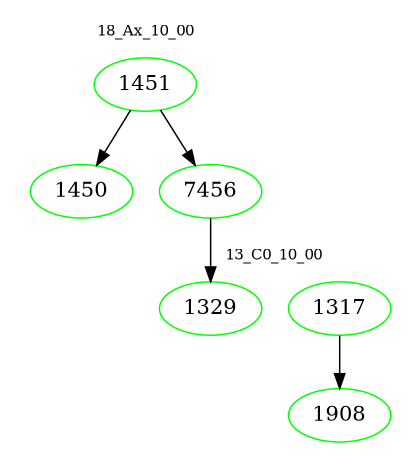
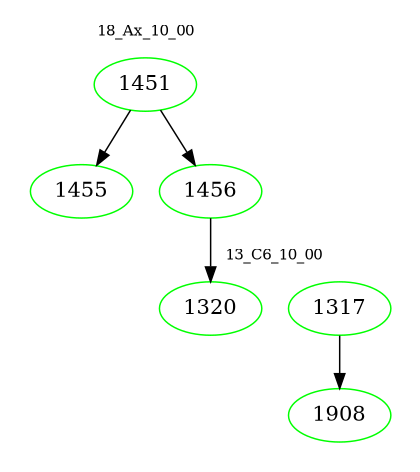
(82, 191) -> (82, 191)
(211, 191) -> (211, 191)
(274, 256) -> (274, 256)
(211, 309) -> (211, 309)
